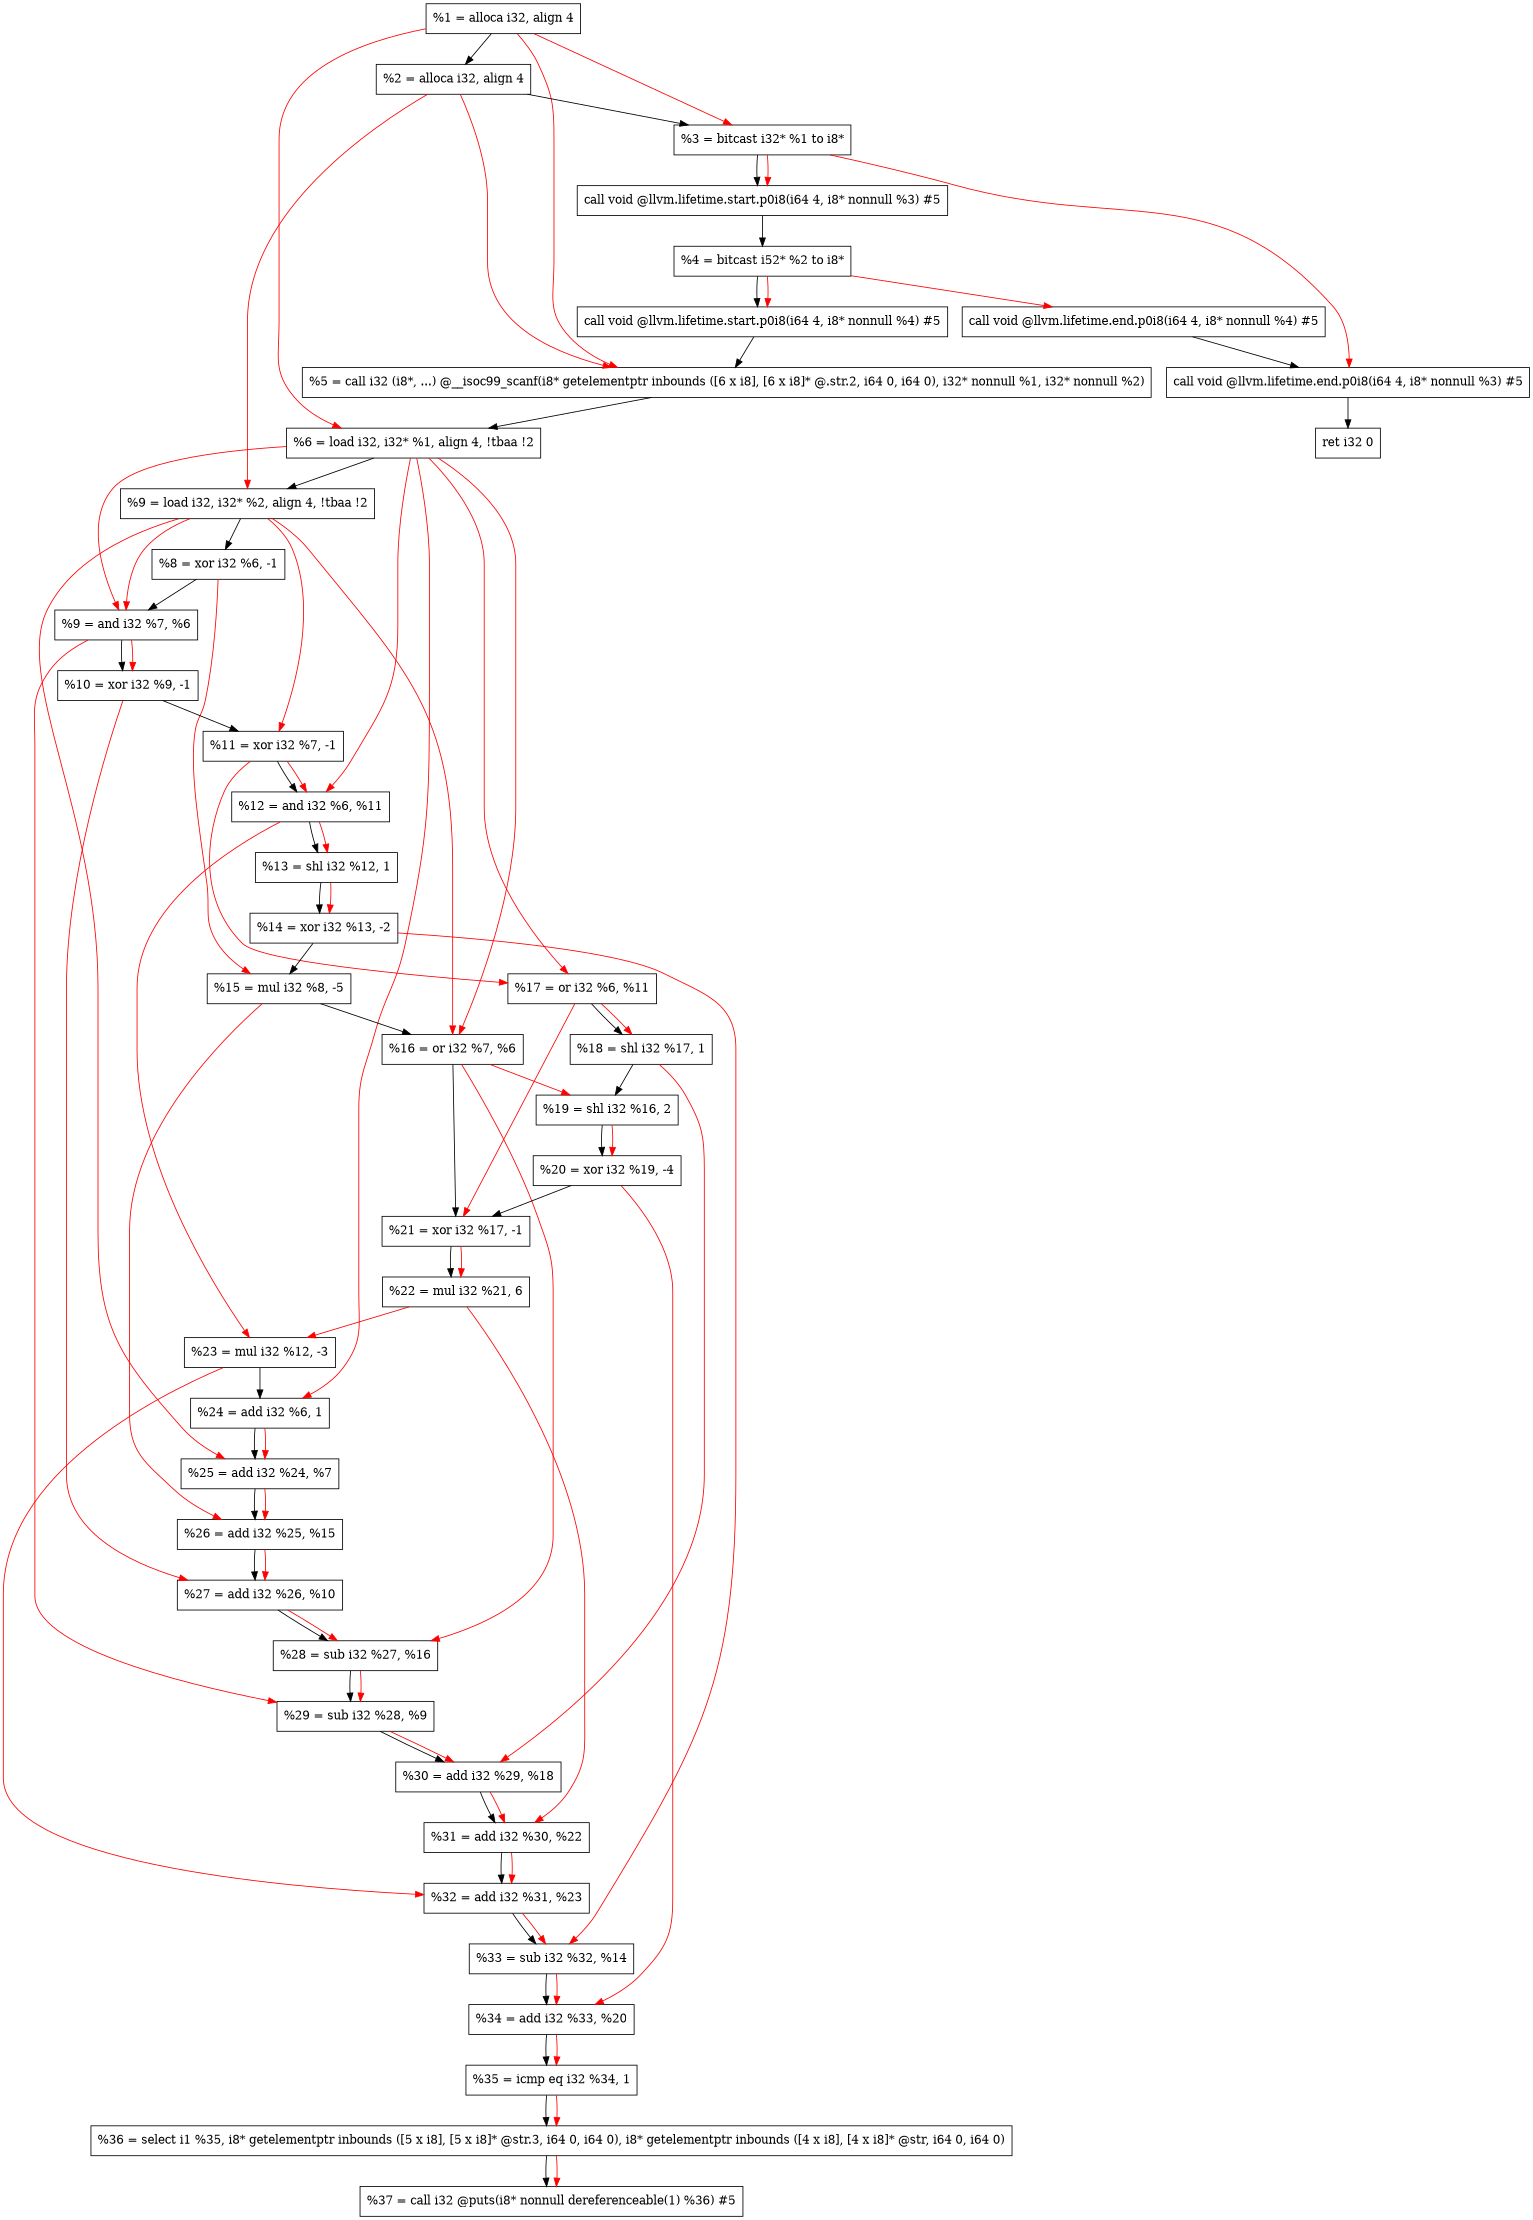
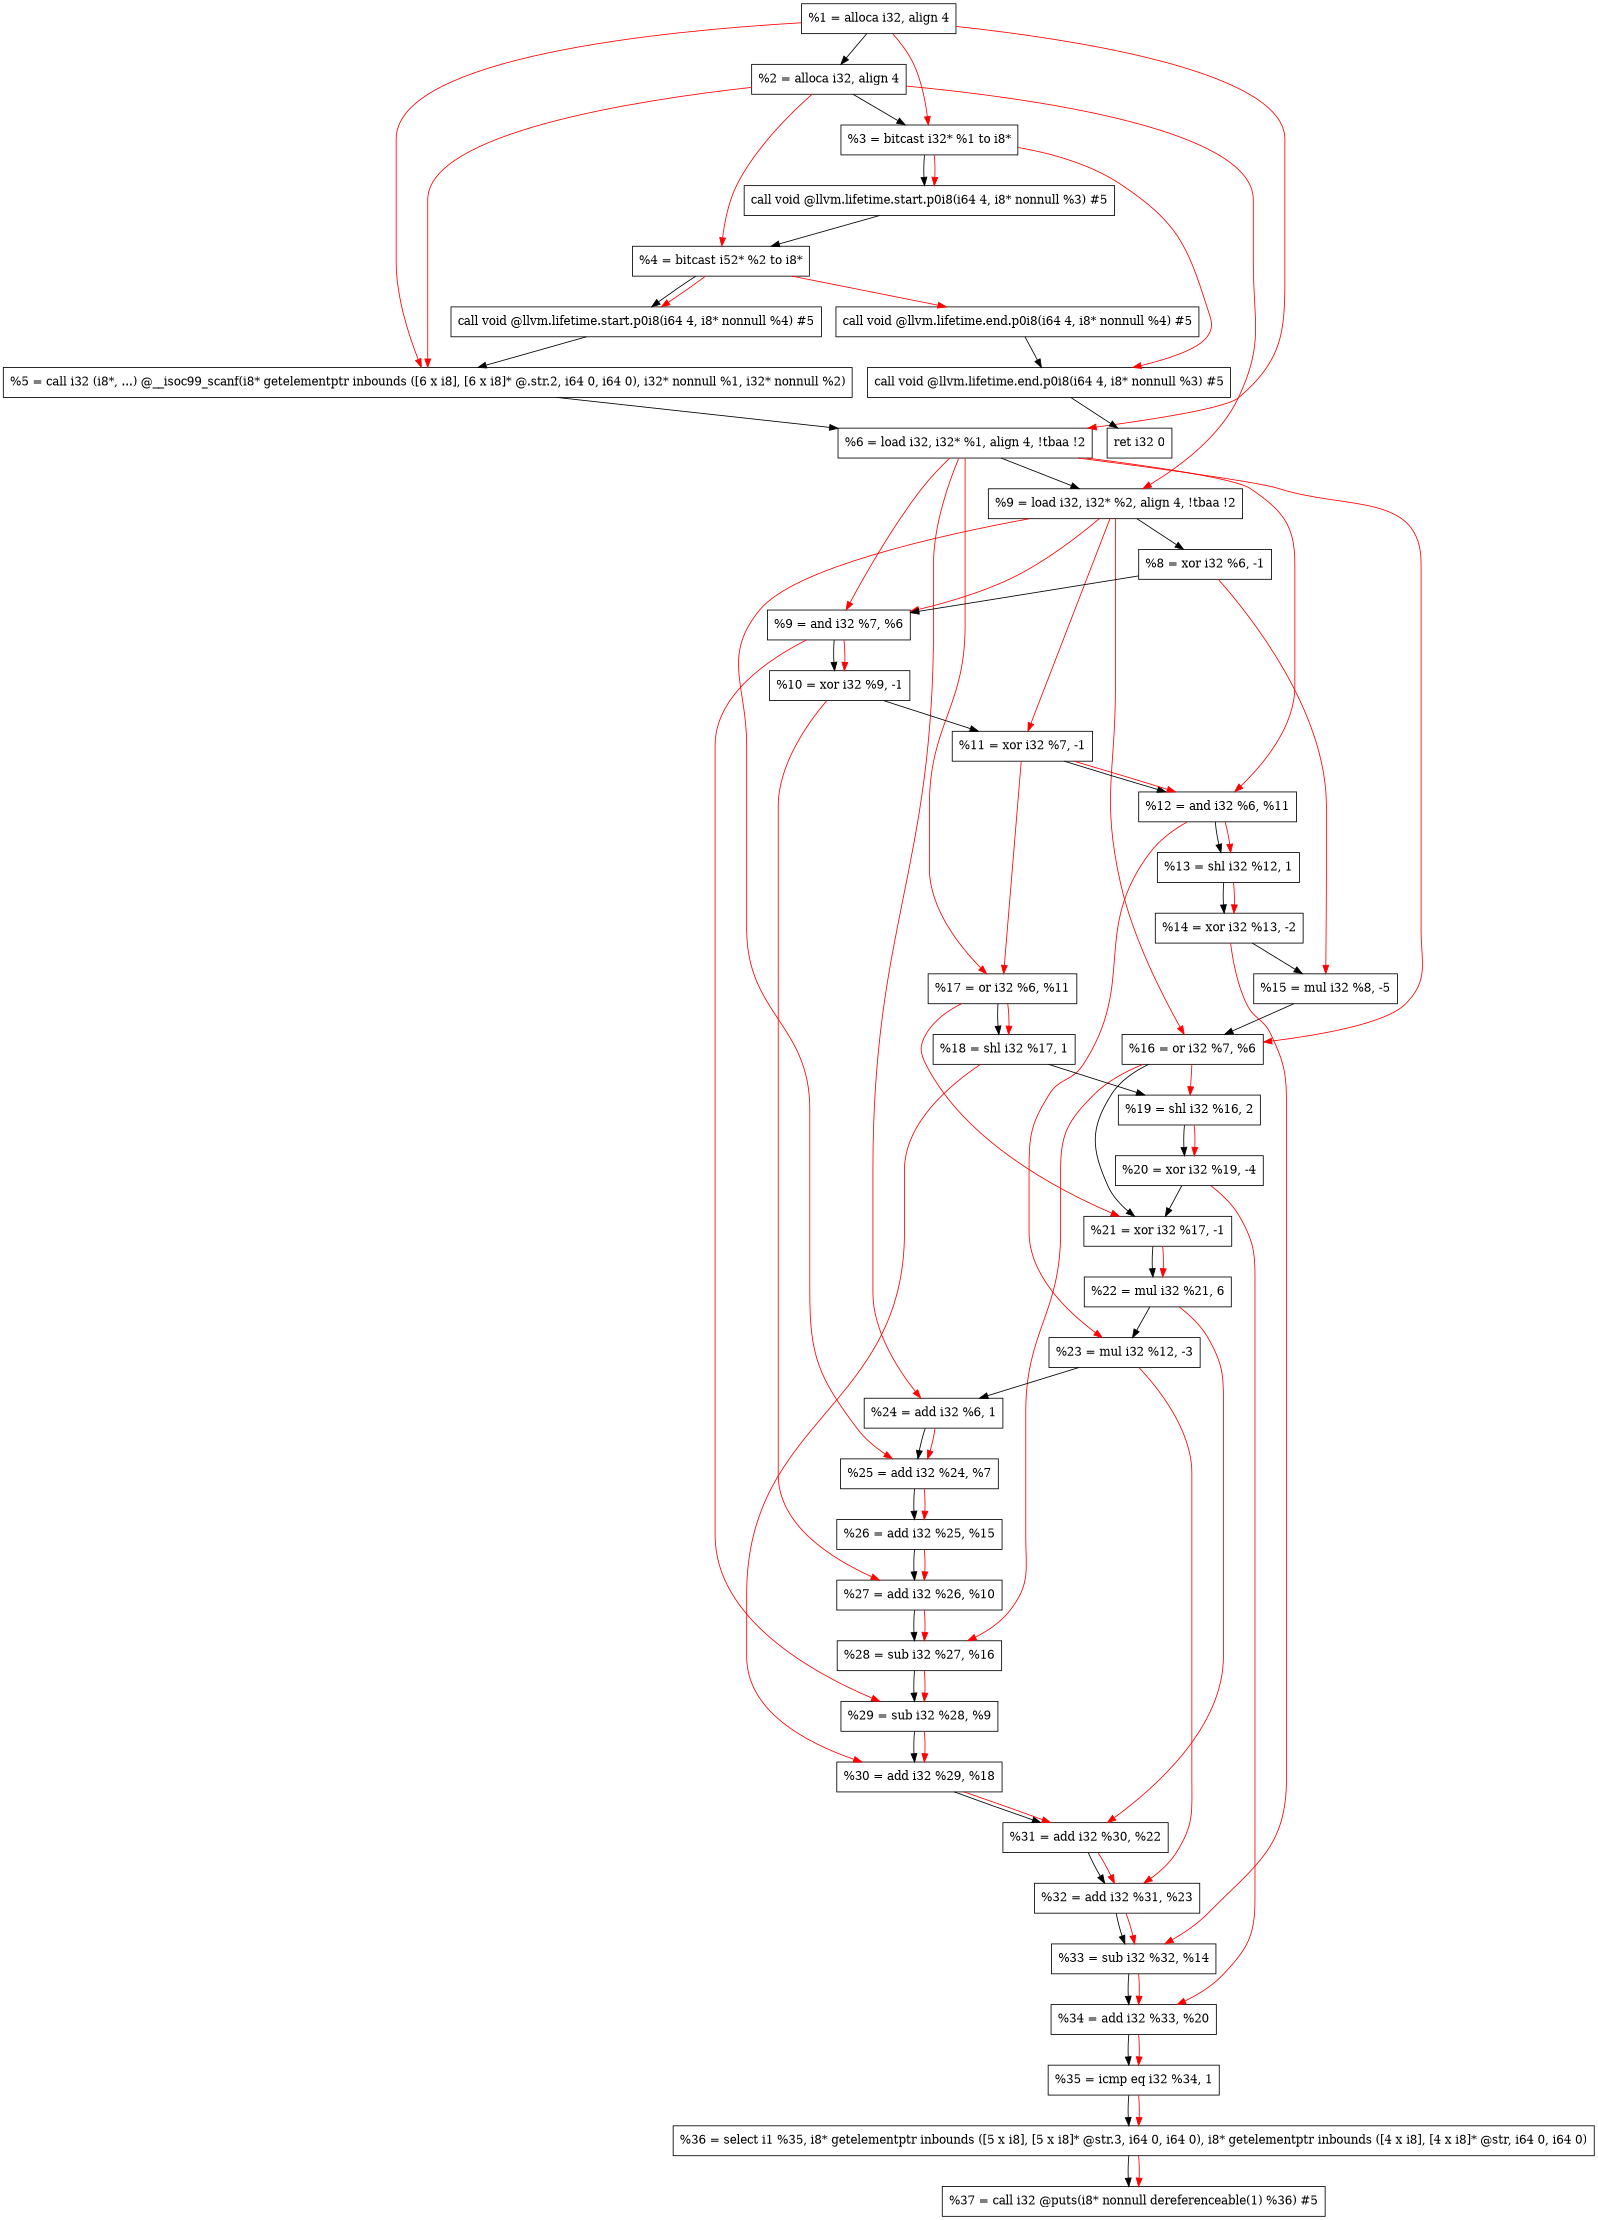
none -> (753, 158)
(130, 1257) -> none
(365, 1320) -> (1143, 1319)
